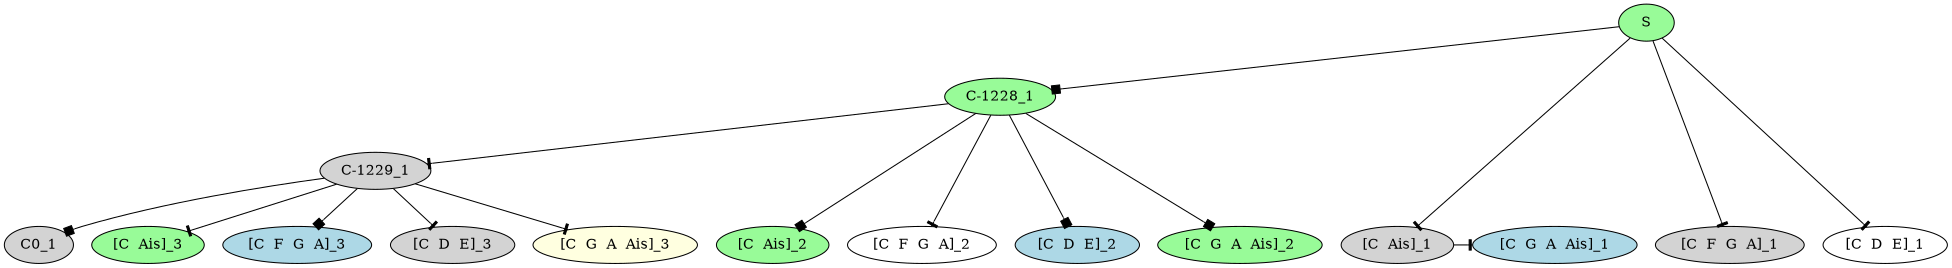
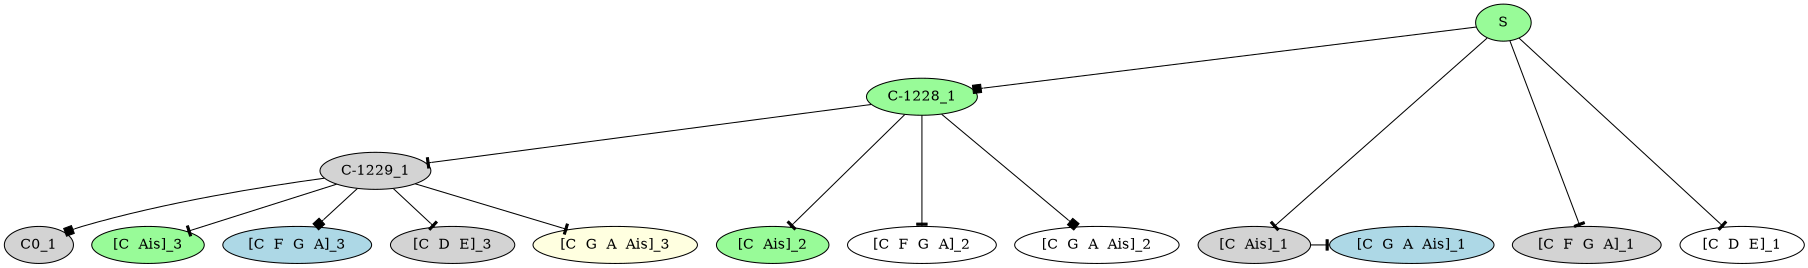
(891, 168) -> (849, 169)
(1077, 245) -> none
(1240, 245) -> (1097, 245)
